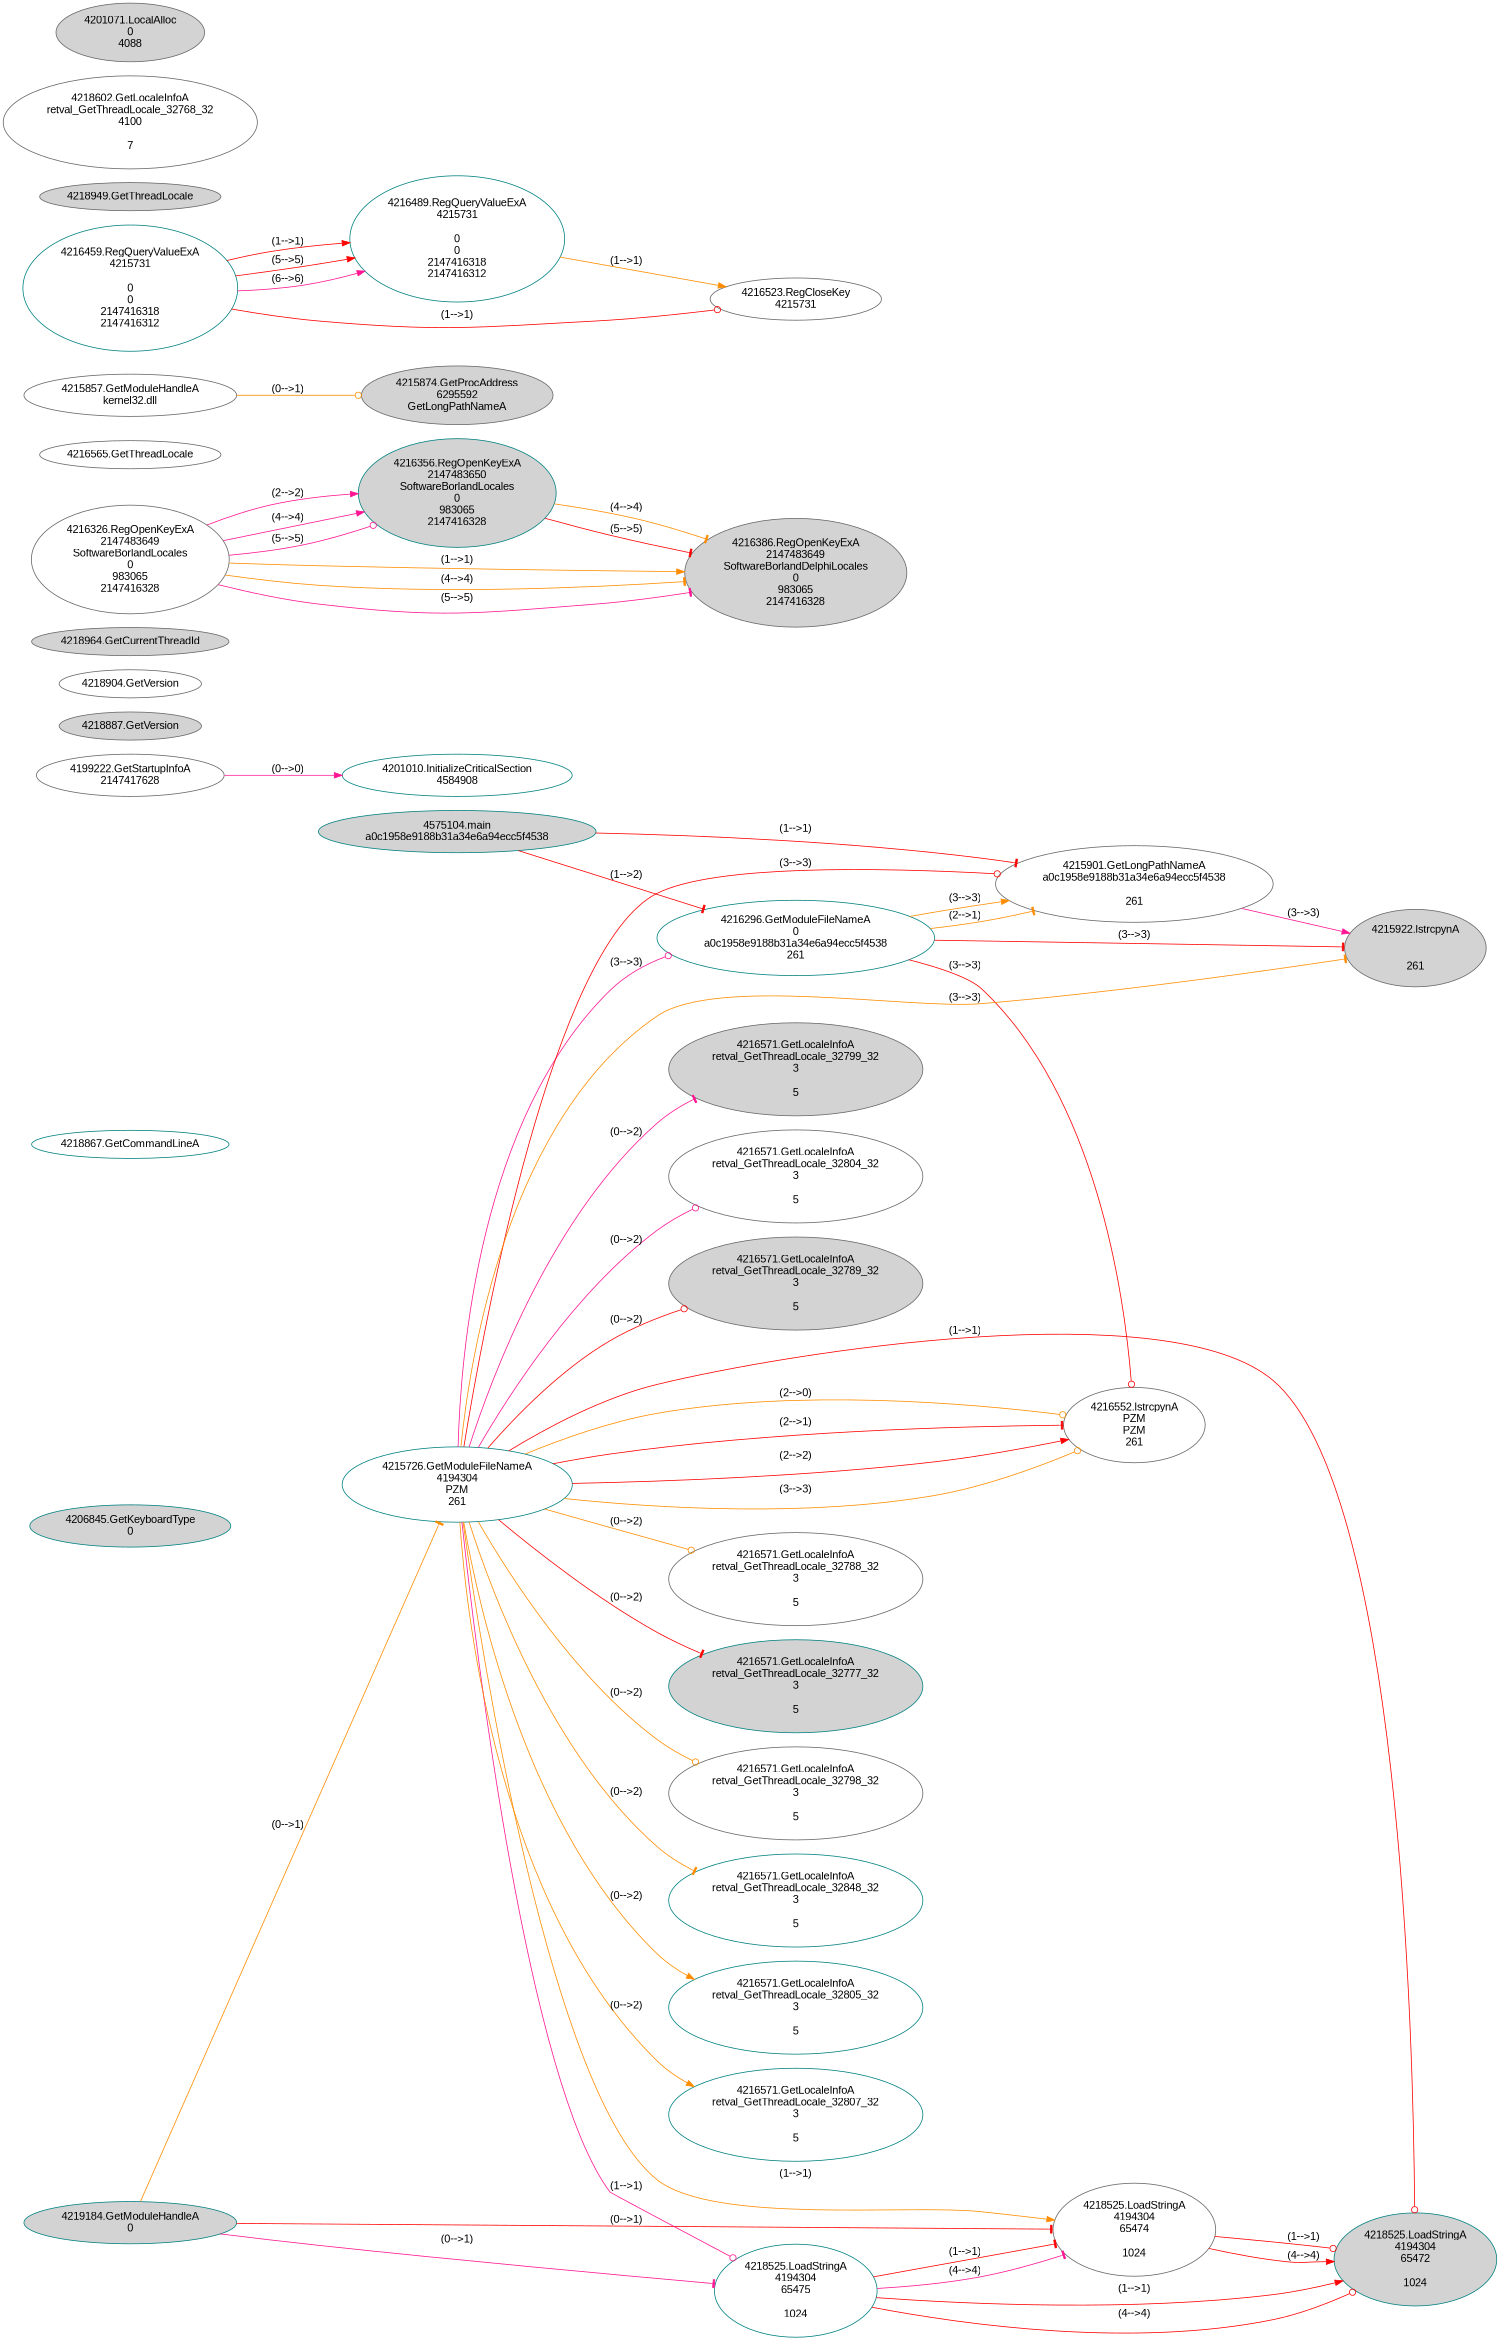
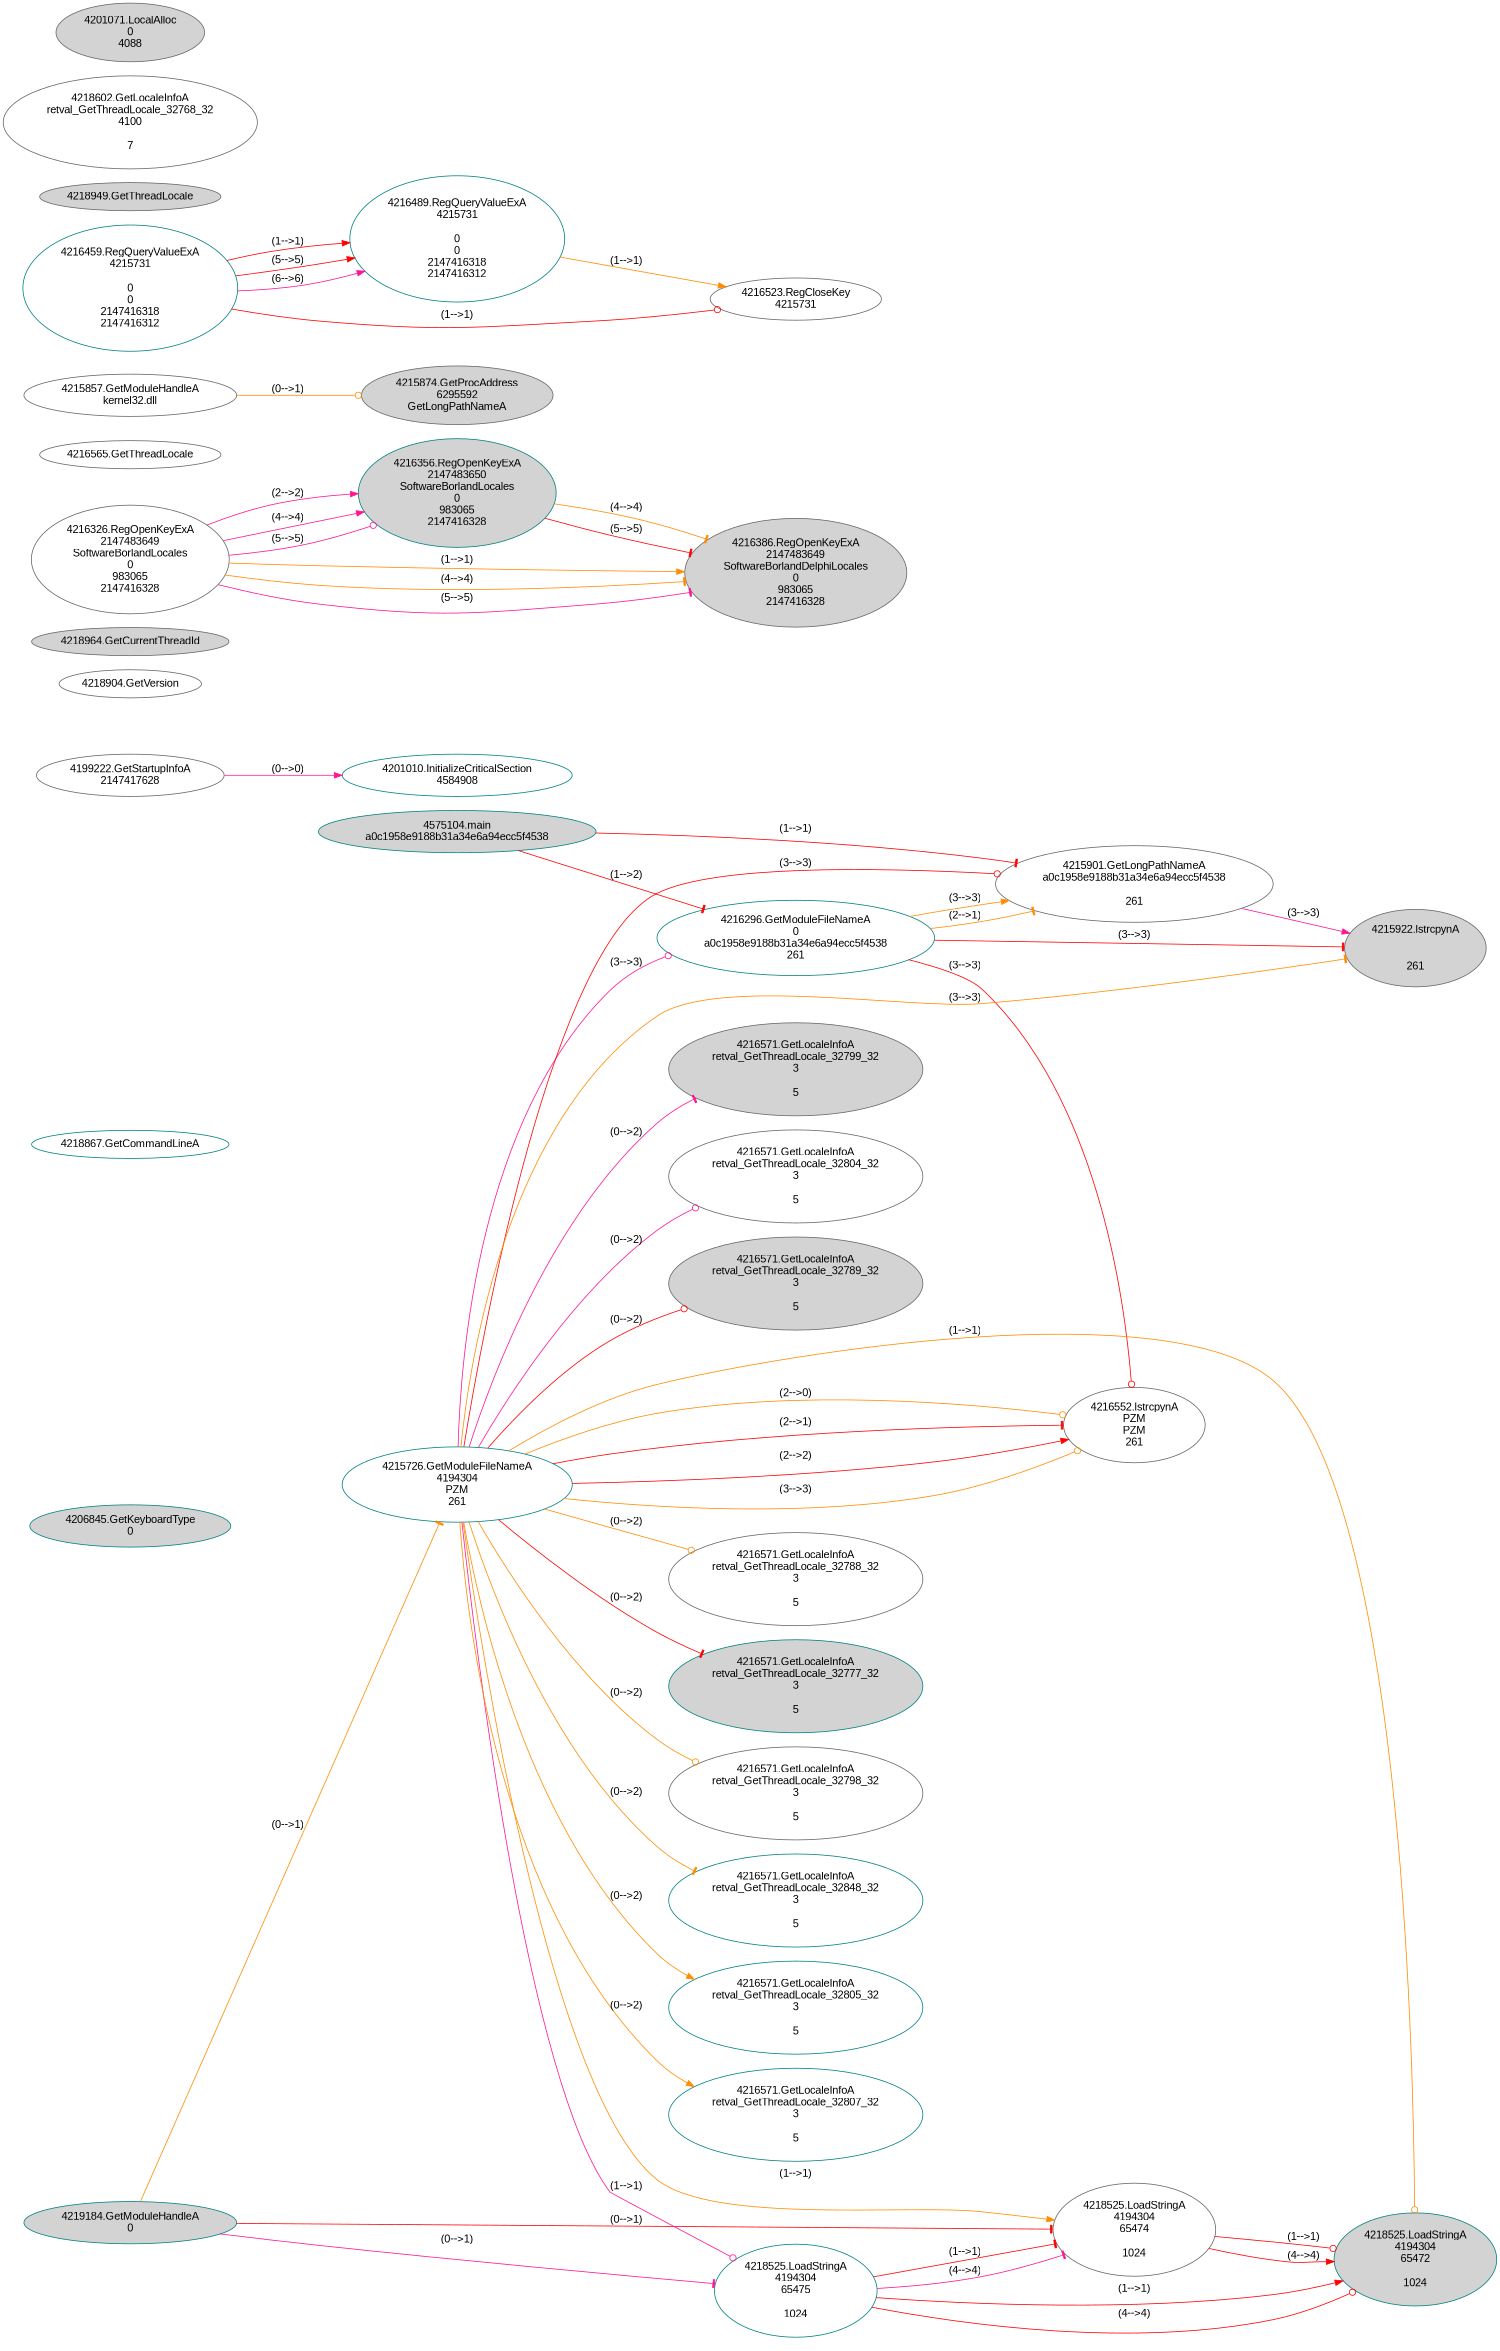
(130, 726) -> none
(1290, 1404) -> (1290, 1404)
